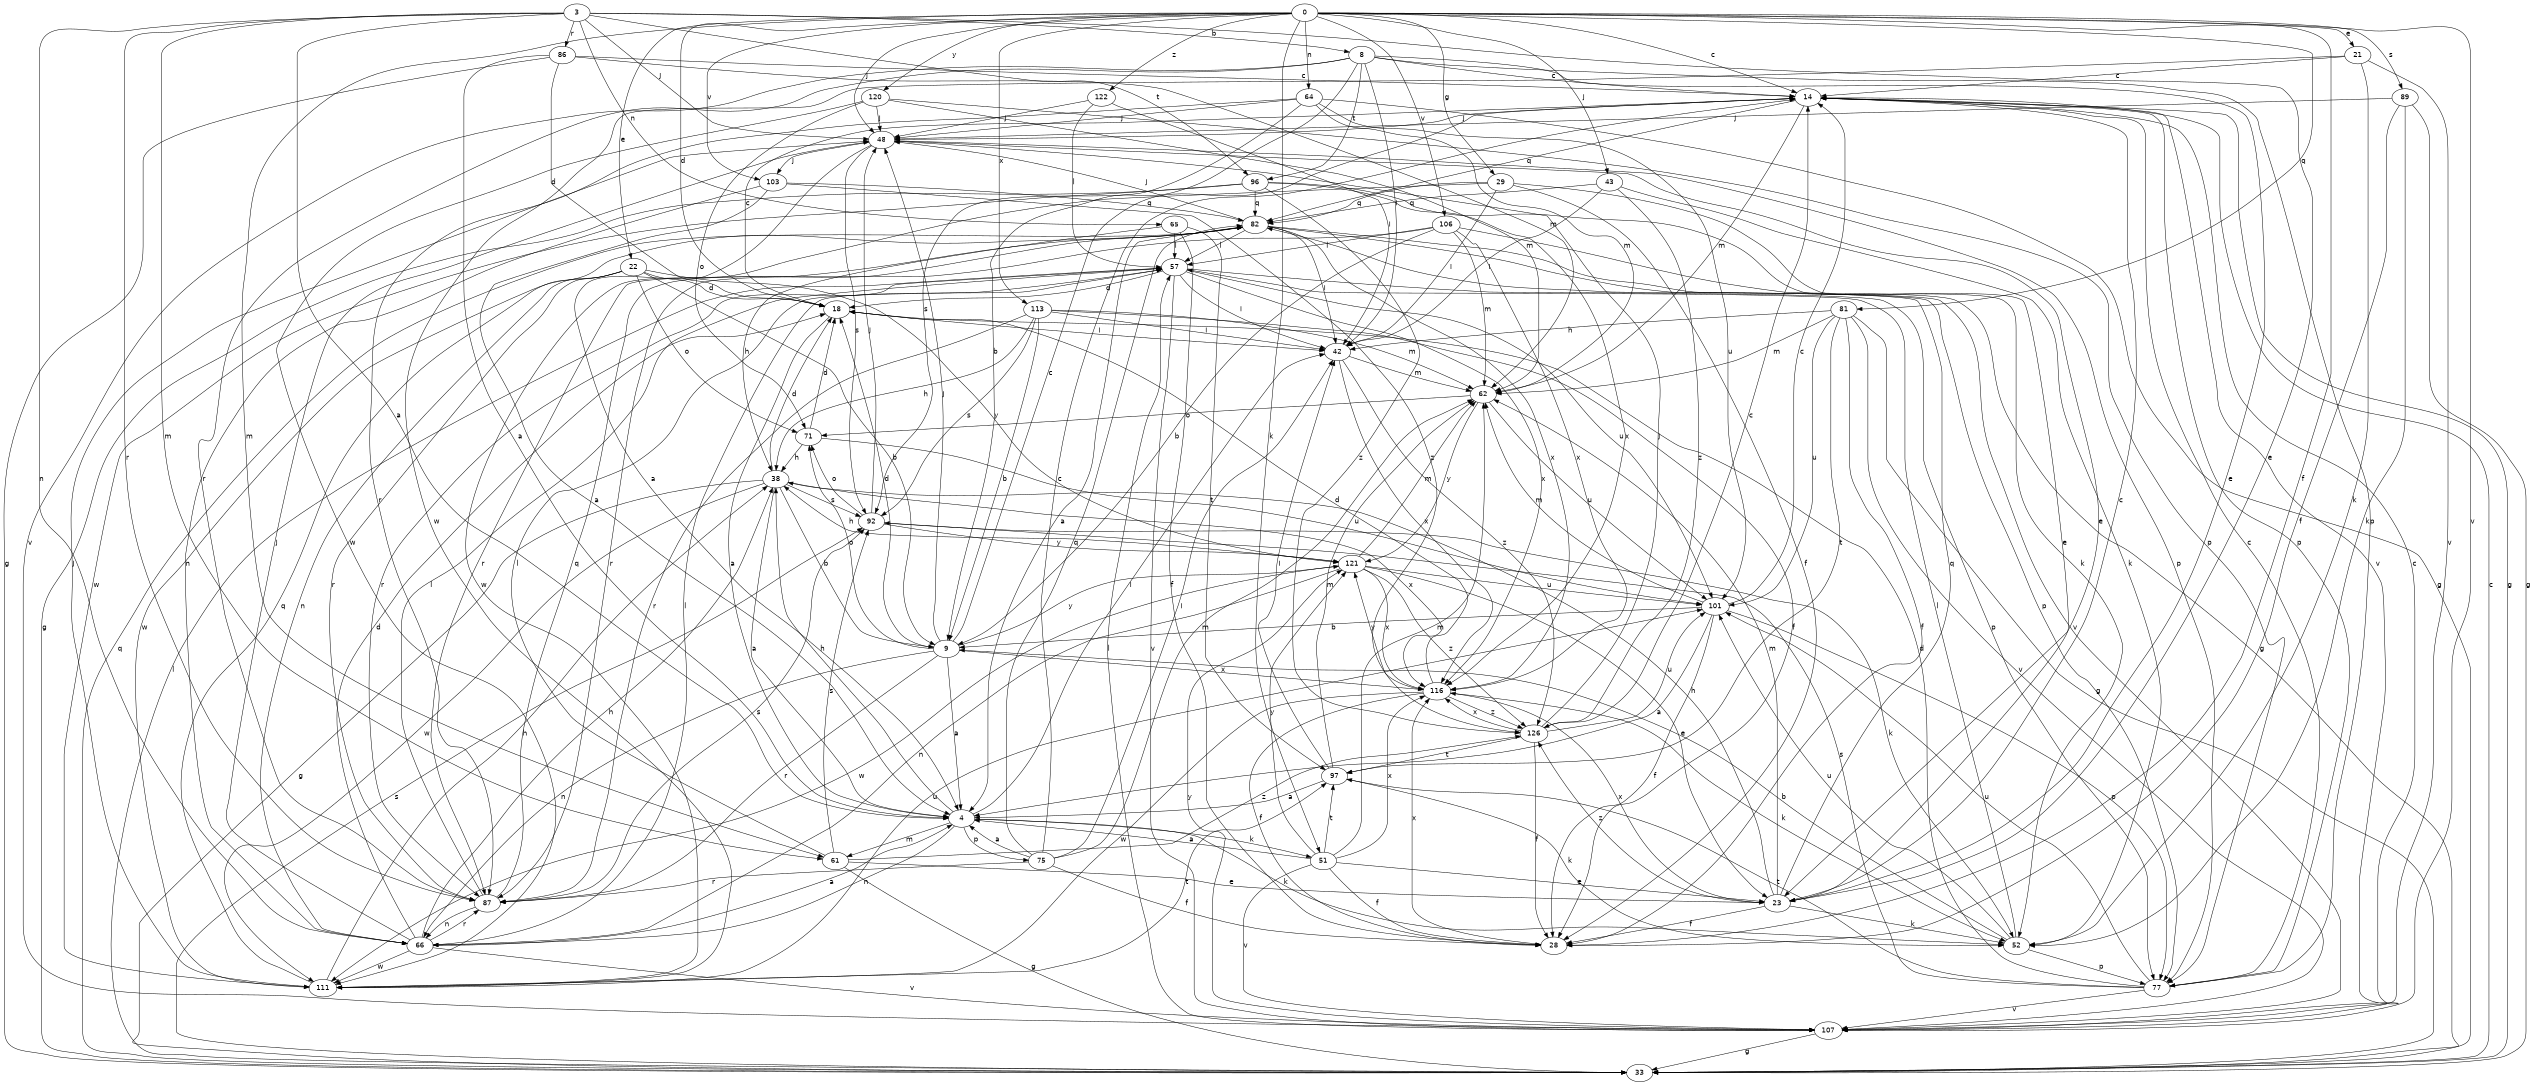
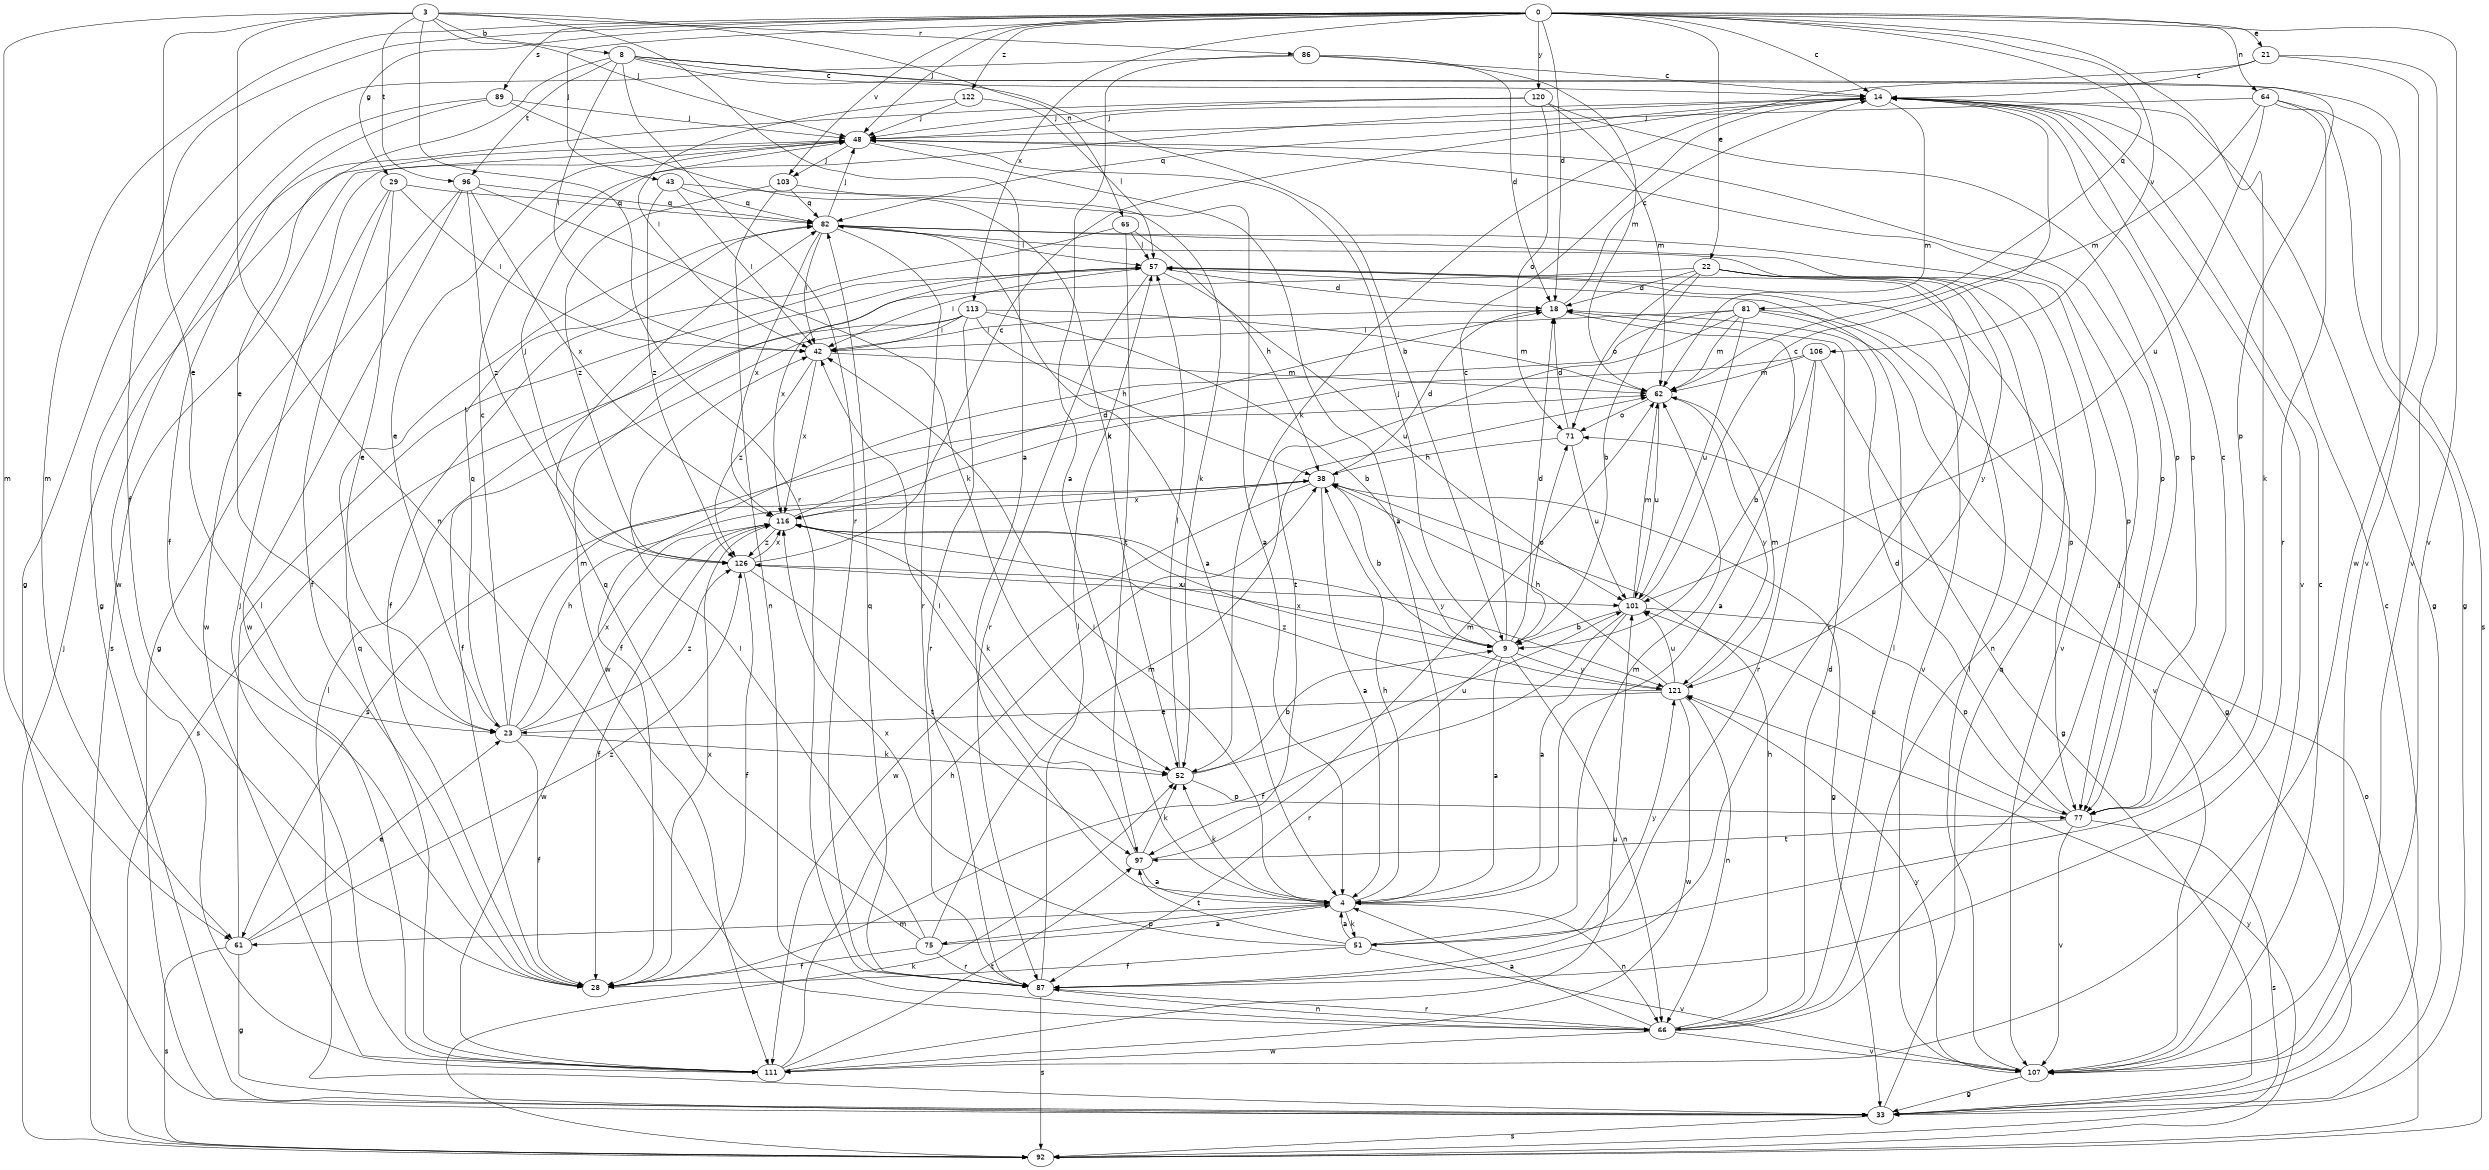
(1150, 220) -> none
(1300, 247) -> none
(1571, 331) -> (1365, 331)
(821, 500) -> (741, 507)
(1548, 882) -> none
